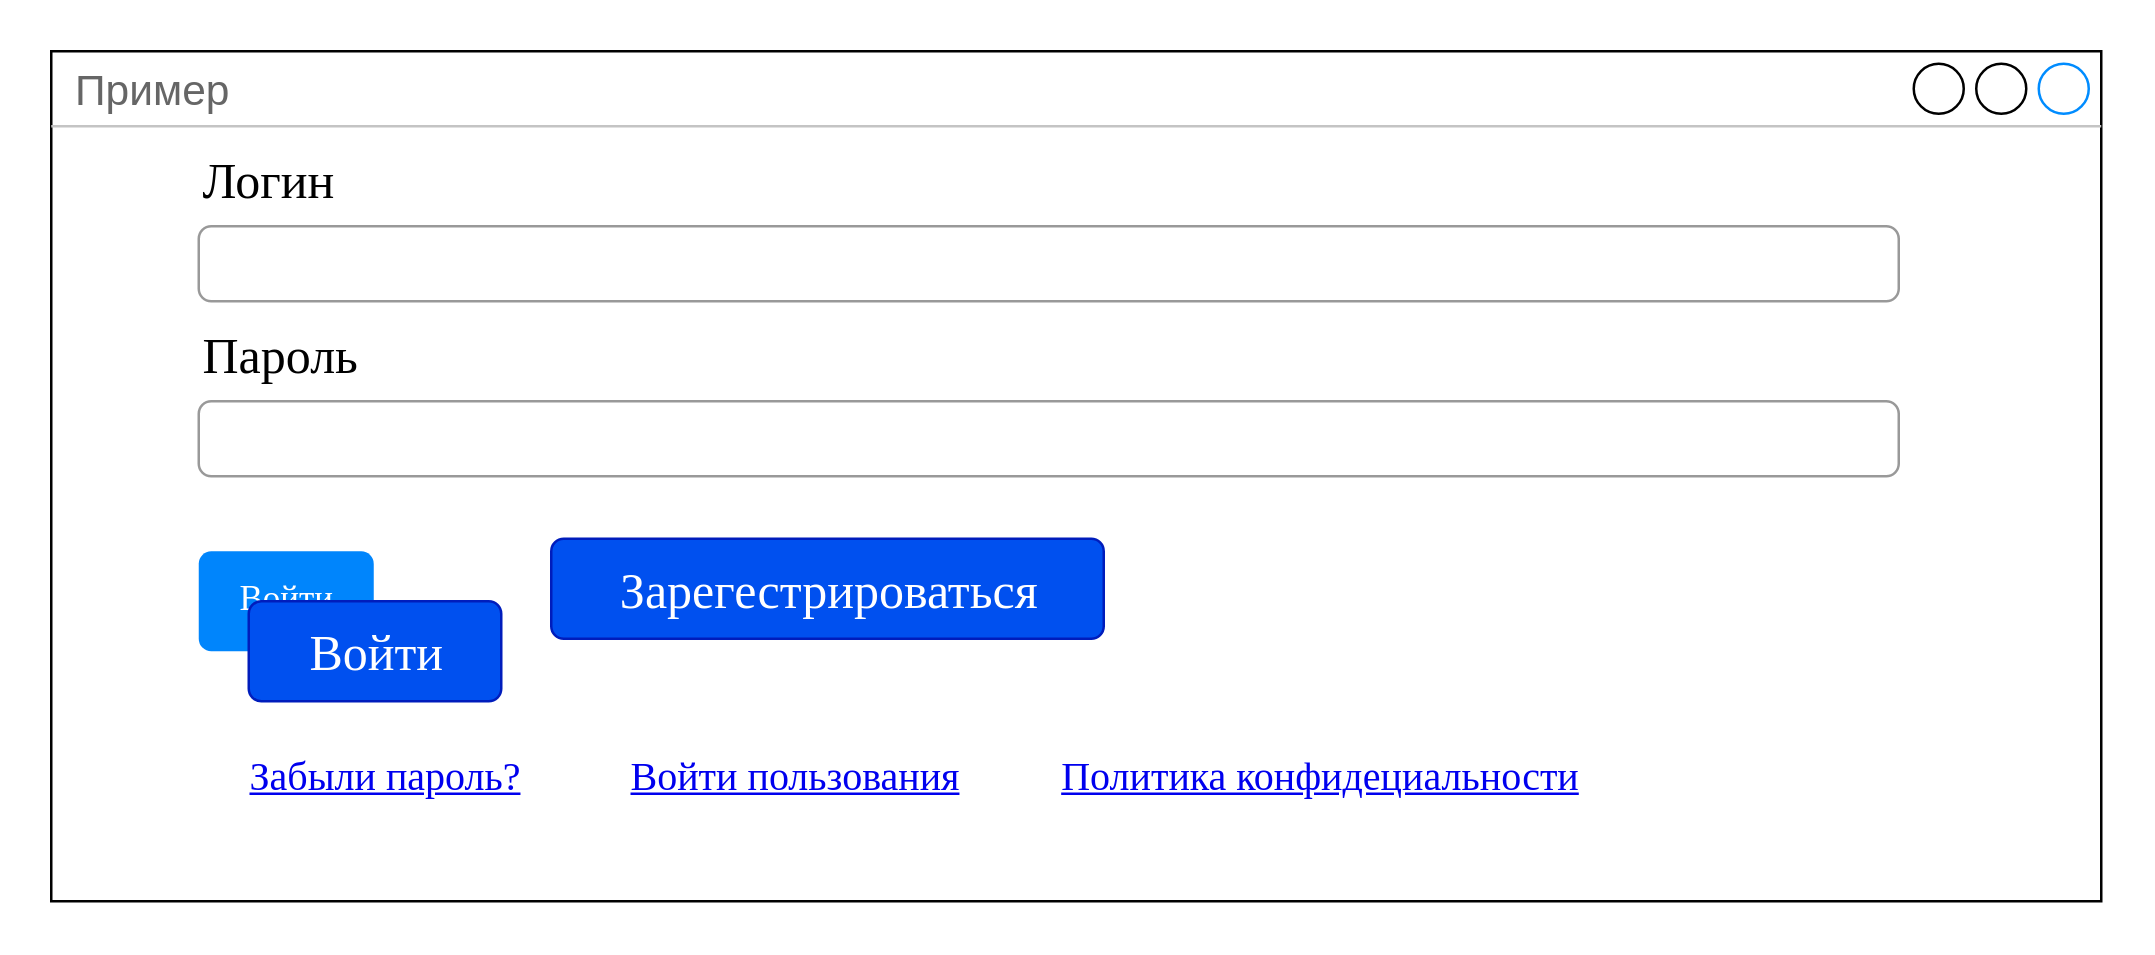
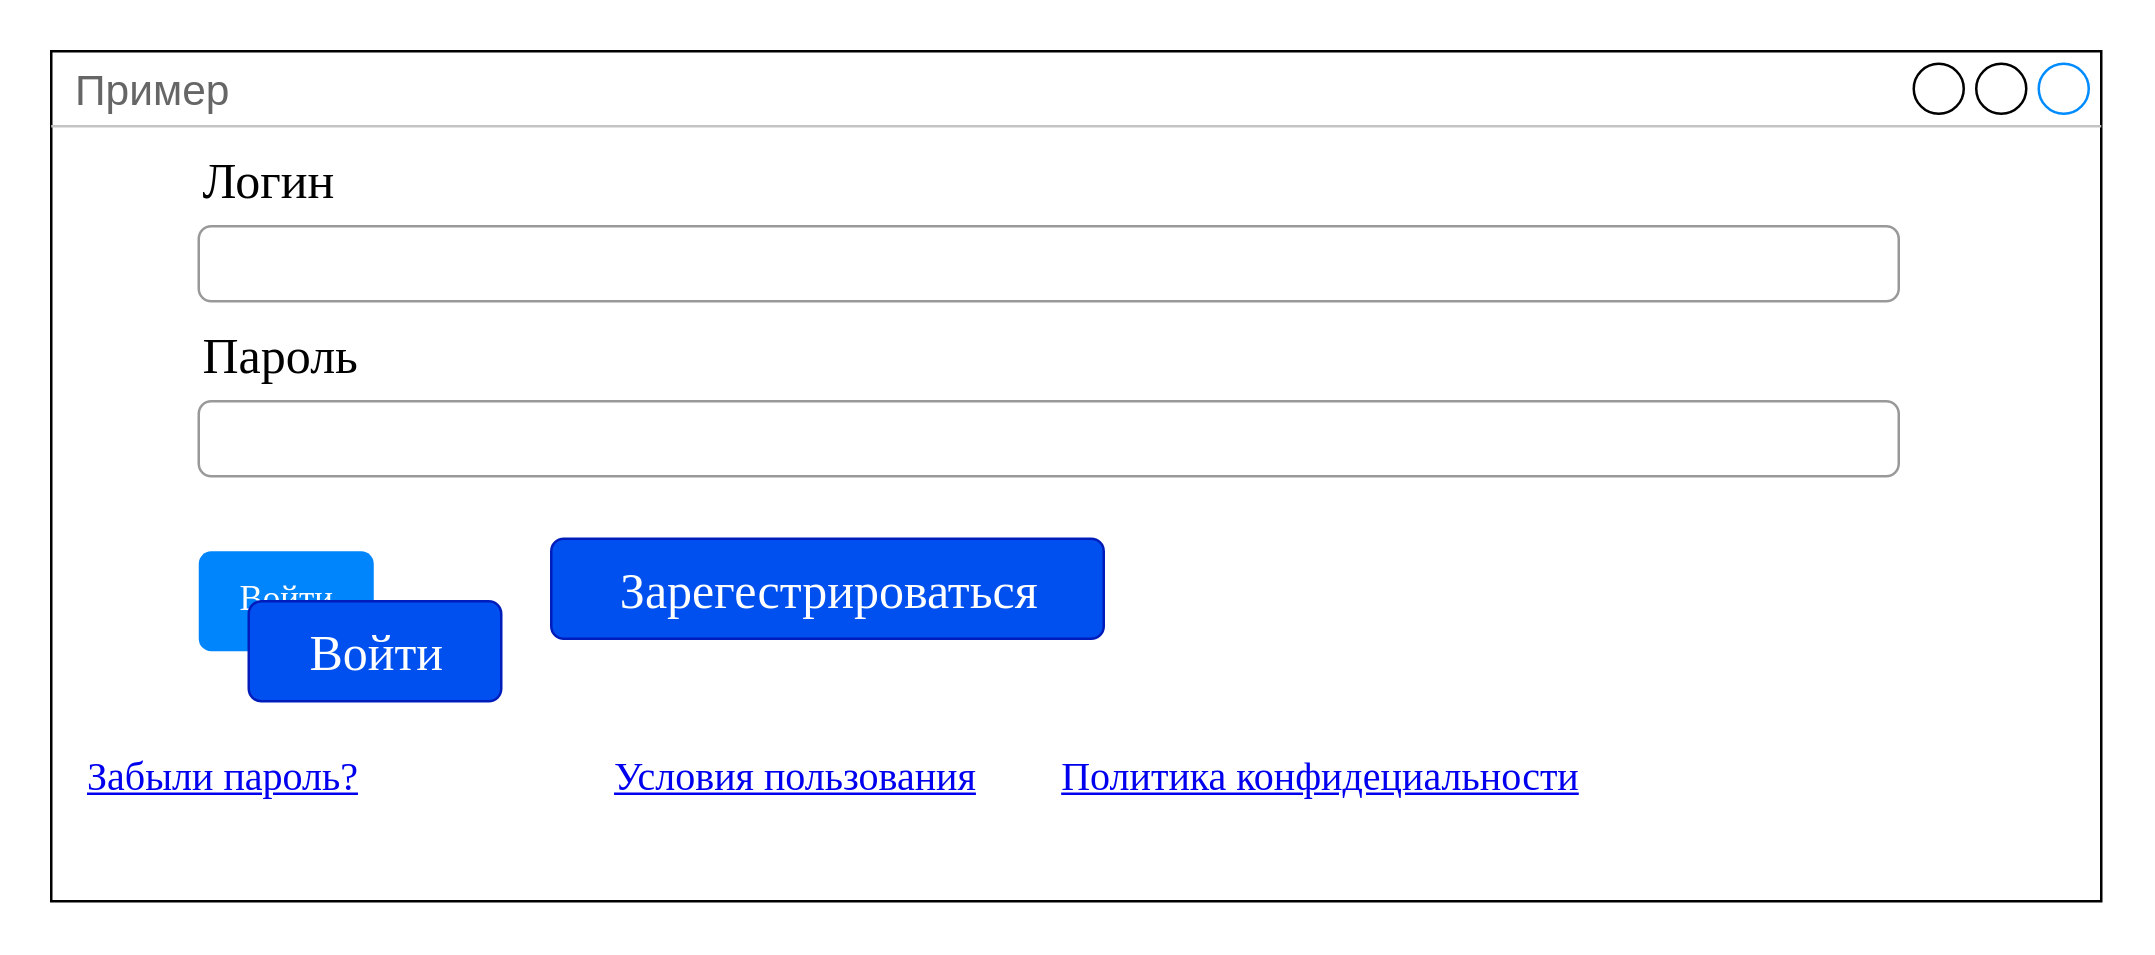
(386, 776) -> (224, 776)
(796, 776) -> (796, 776)
